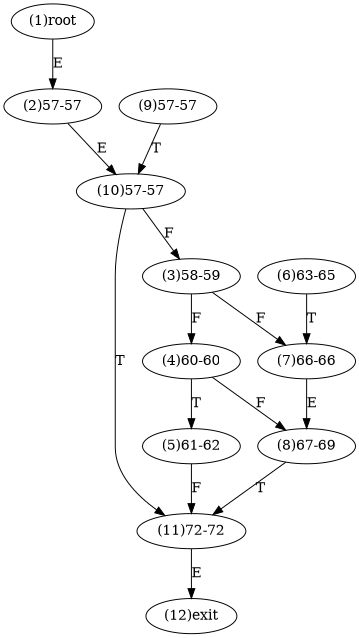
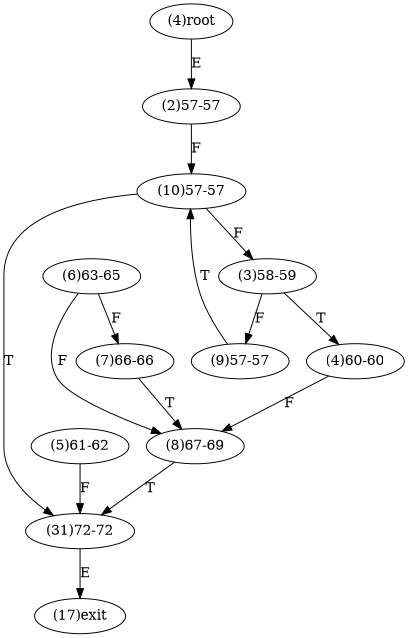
(53, 21) -> (191, 21)
(102, 149) -> (196, 149)
(245, 316) -> (255, 314)
(196, 319) -> (321, 319)
(312, 319) -> (116, 319)
none -> (63, 385)
(191, 399) -> none
(312, 404) -> (170, 404)
(191, 531) -> (80, 531)
(191, 616) -> (80, 616)
